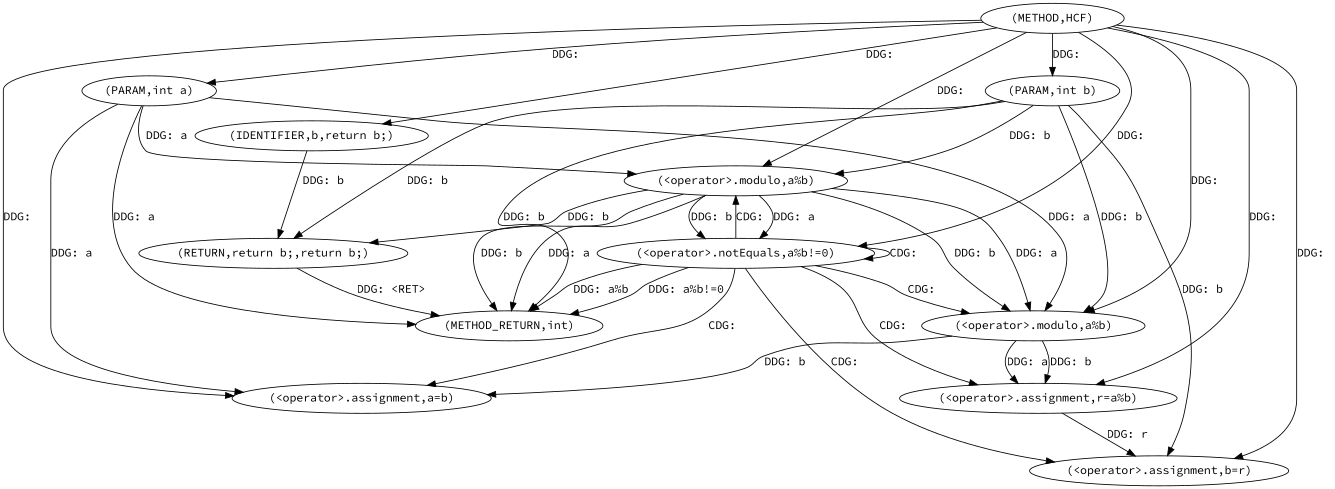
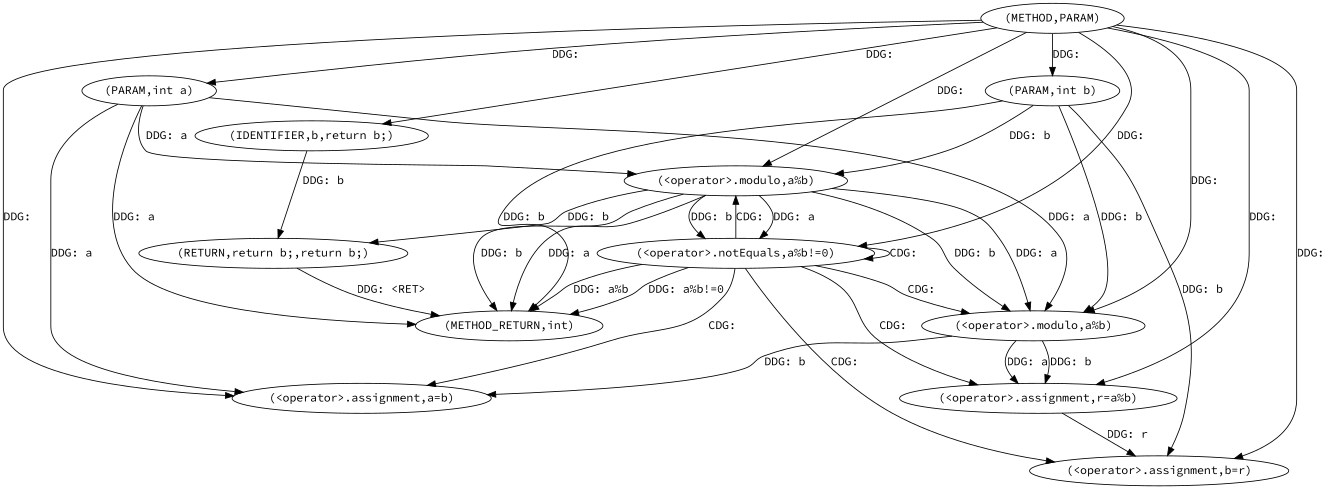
(1052, 18) -> (1052, 18)
(637, 106) -> none
